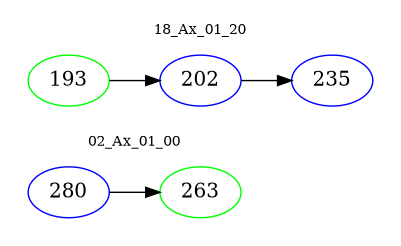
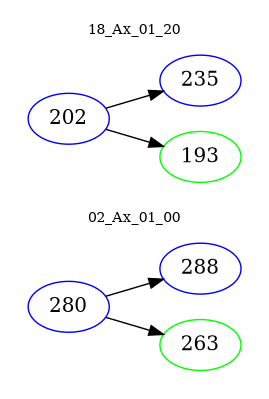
(128, 81) -> (128, 136)
none -> (200, 269)
